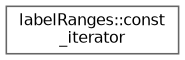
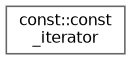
(92, 30) -> (66, 30)
